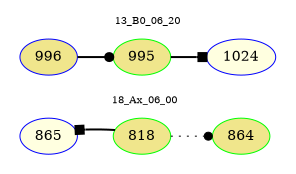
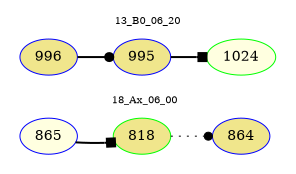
(142, 57) -> (142, 57)
(241, 57) -> (241, 57)
(100, 129) -> (90, 143)
(241, 136) -> (241, 136)
